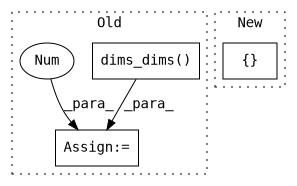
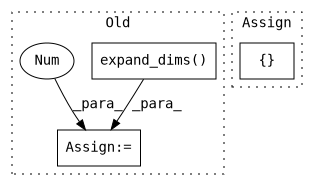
(250, 24) -> (267, 24)
(146, 61) -> (154, 61)
